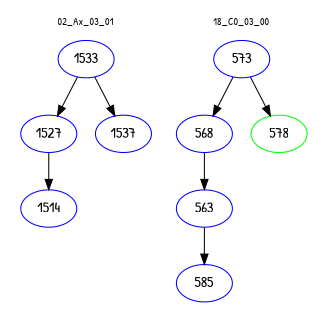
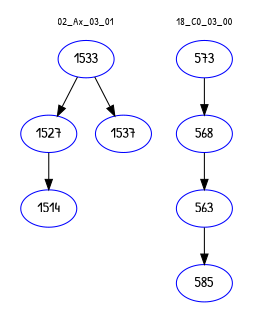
(279, 134) -> none
